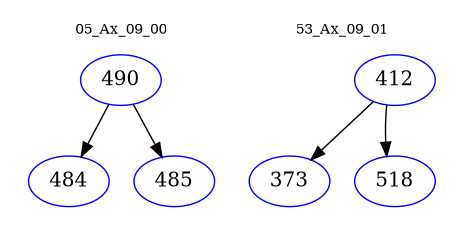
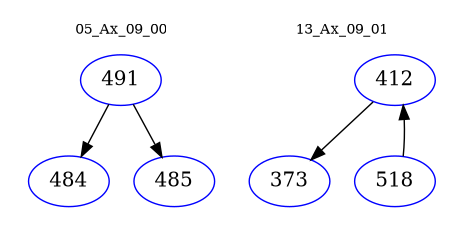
(342, 30) -> (342, 30)
(121, 80) -> (121, 80)
(386, 124) -> (404, 138)
